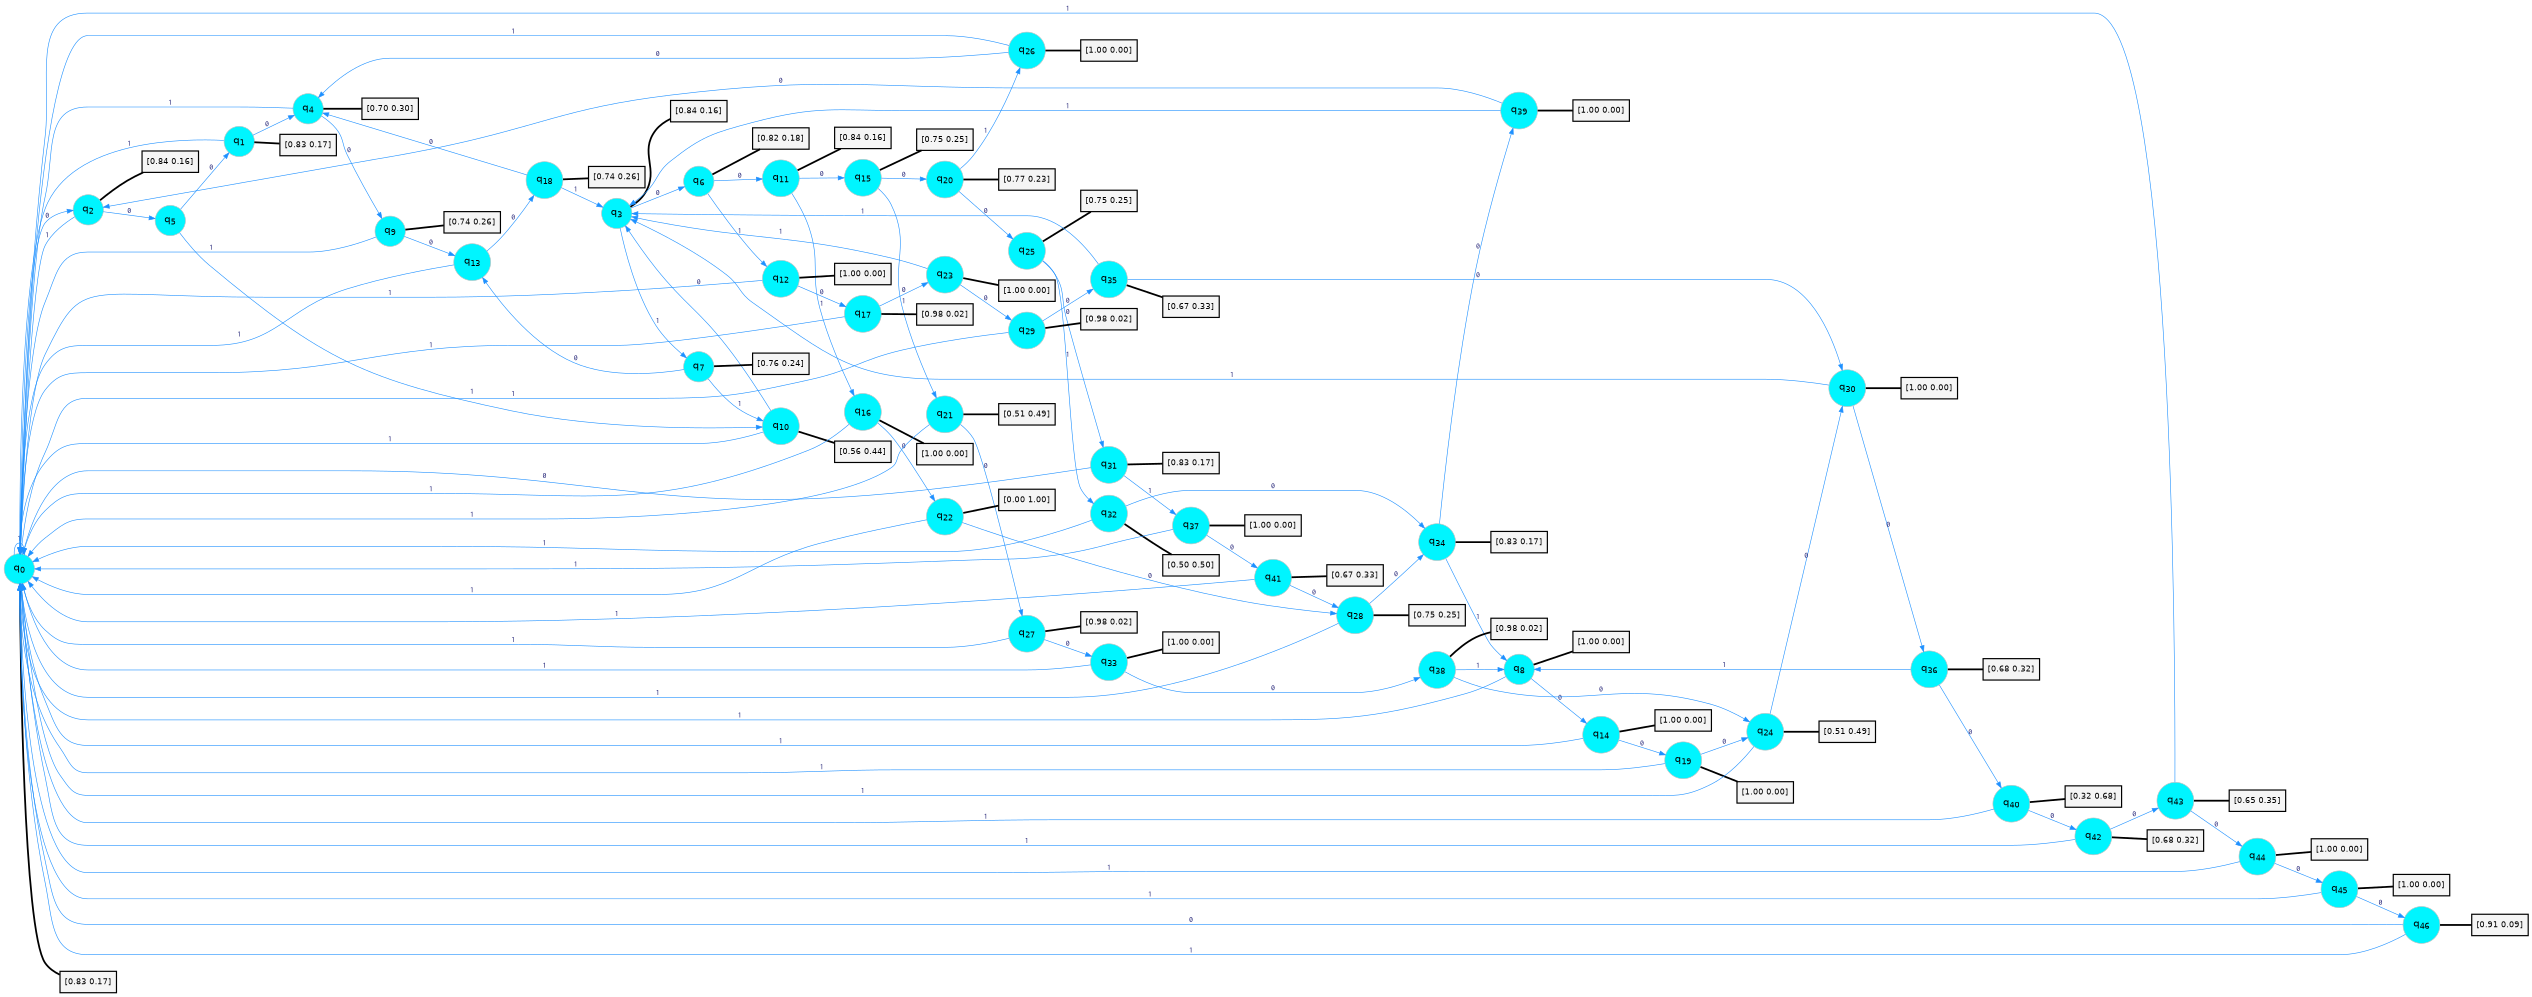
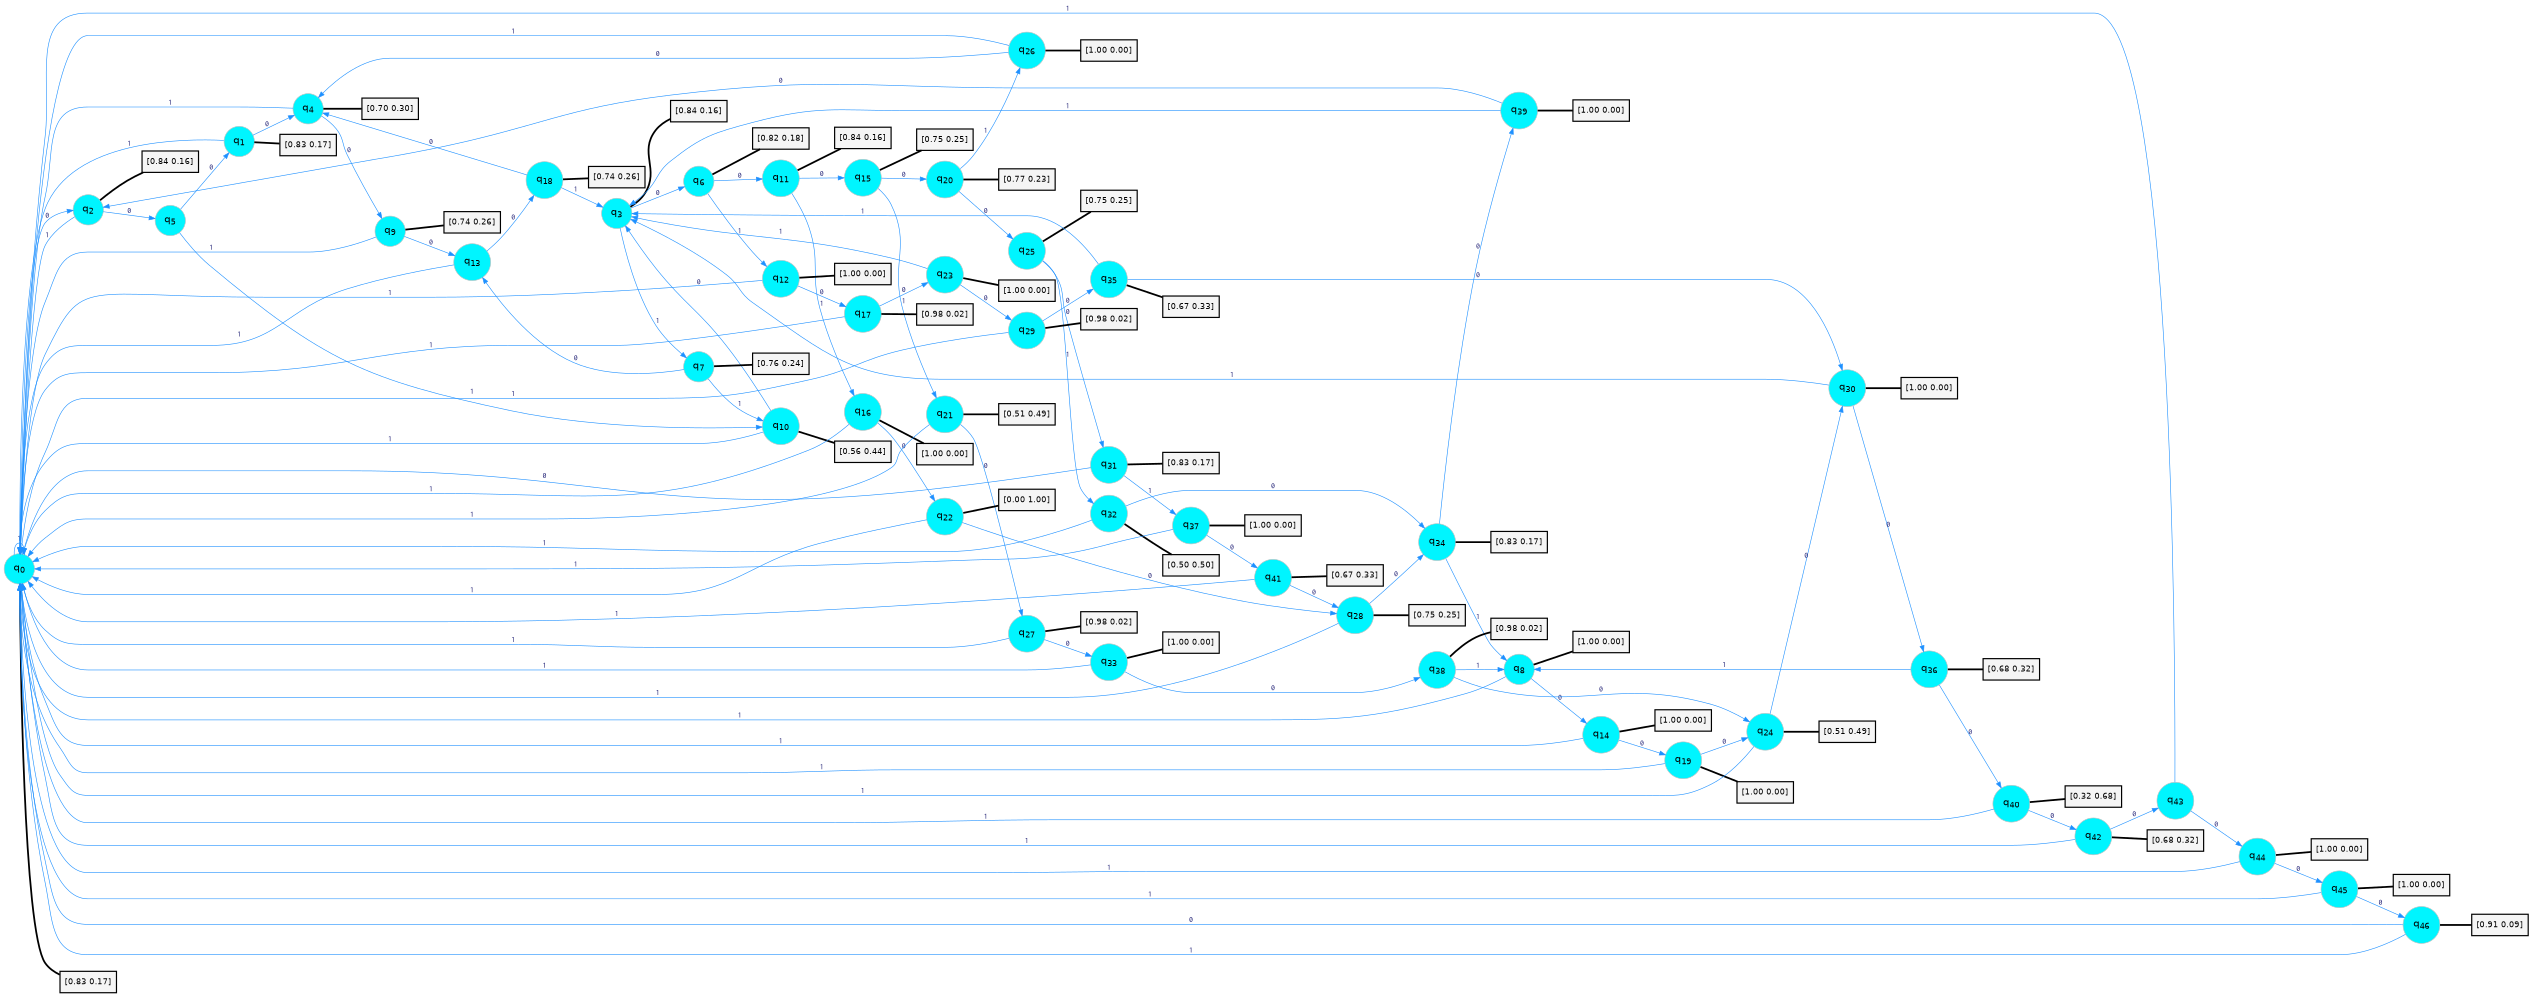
(2257, 801) -> none
